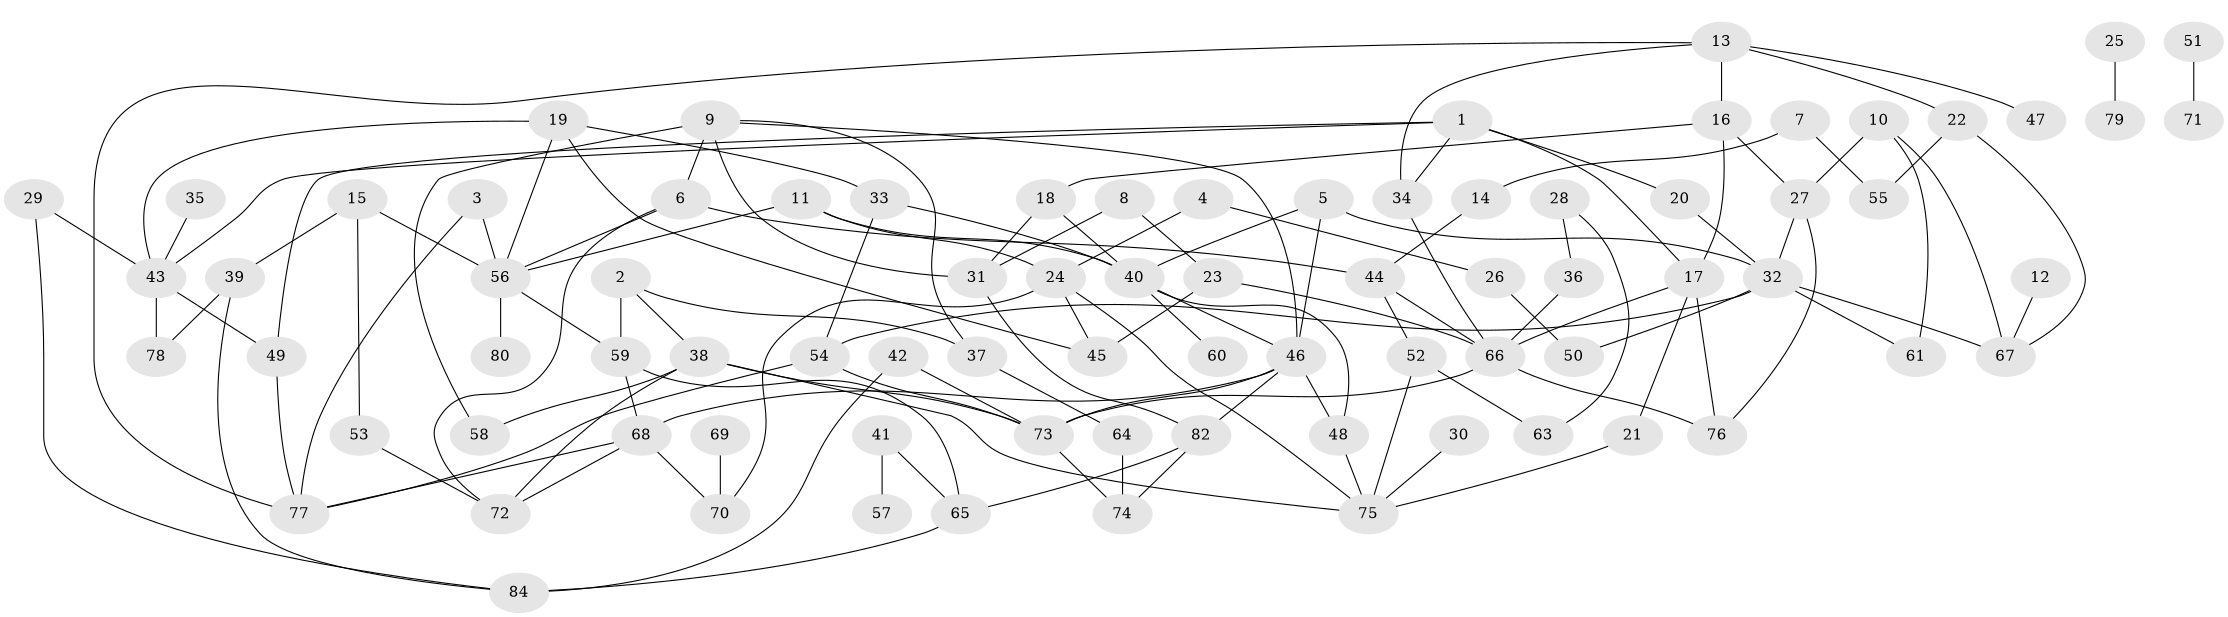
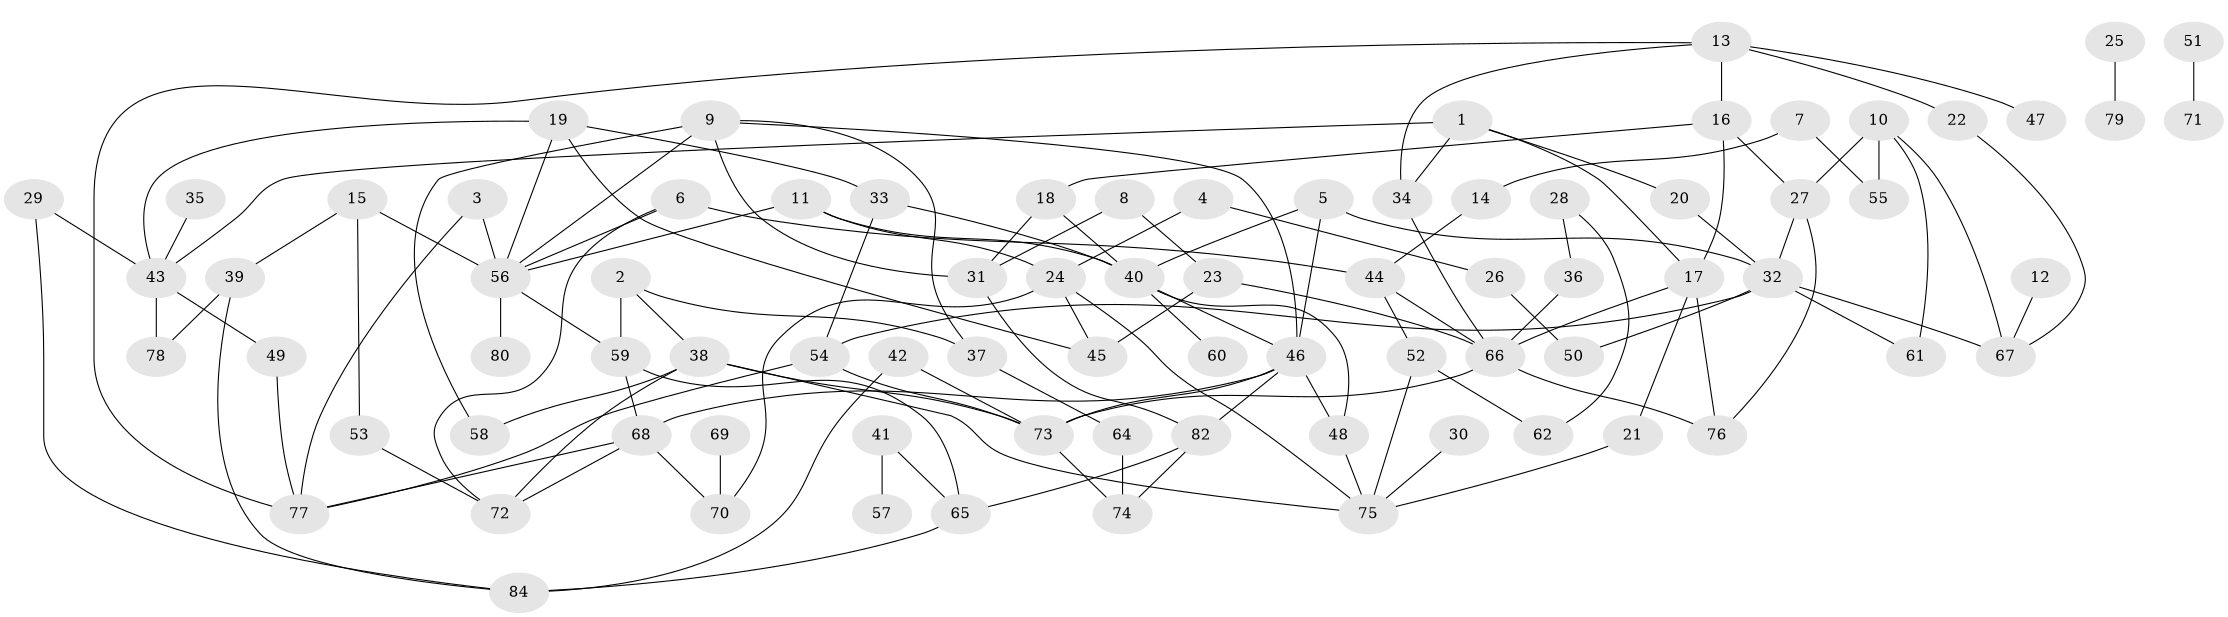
(792, 140) -> none
(1925, 153) -> (1879, 160)
(696, 160) -> (606, 199)
(1543, 435) -> (1543, 435)
